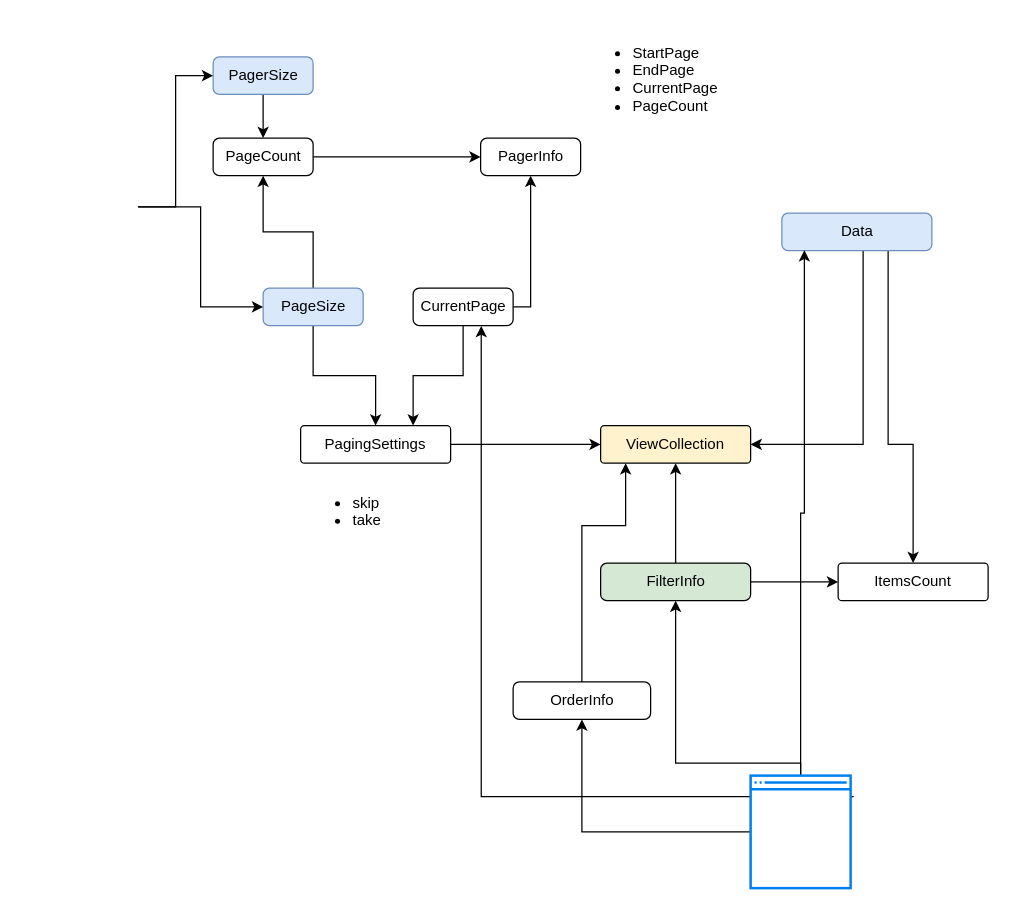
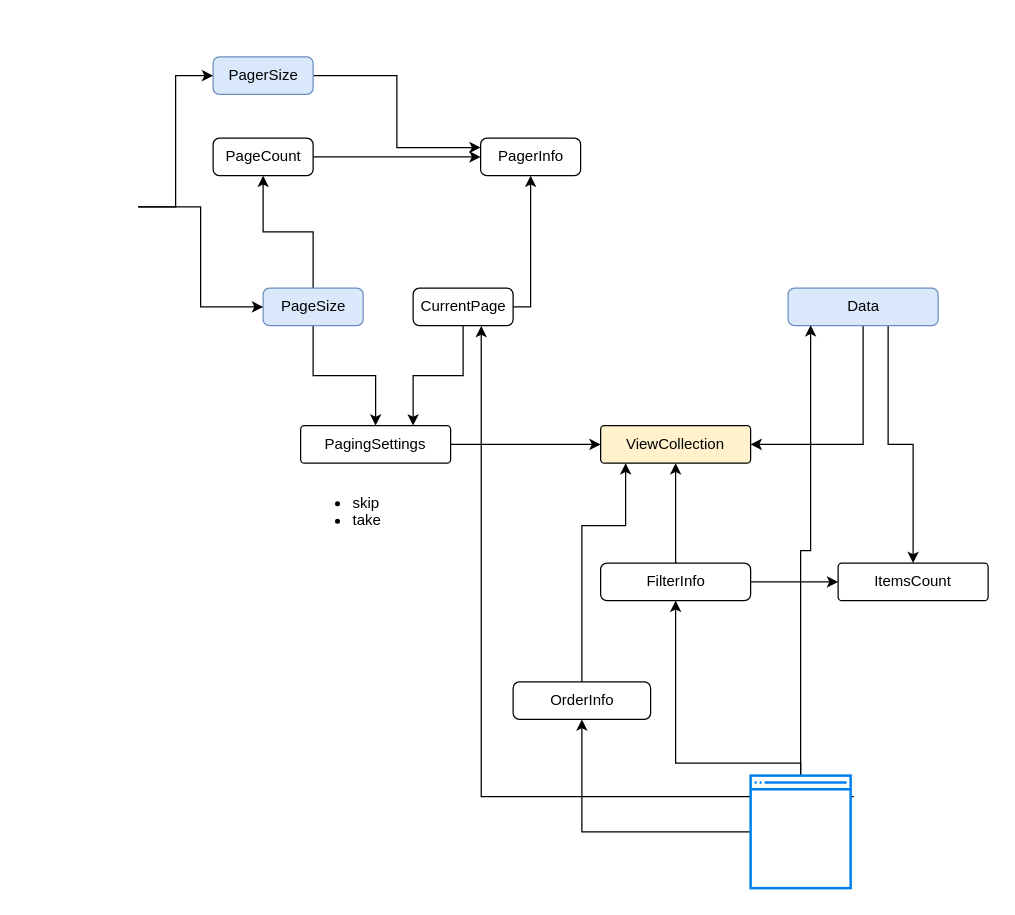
(662, 76) -> none
(263, 118) -> (397, 107)
(857, 232) -> (863, 307)
(676, 582) -> (676, 582)
